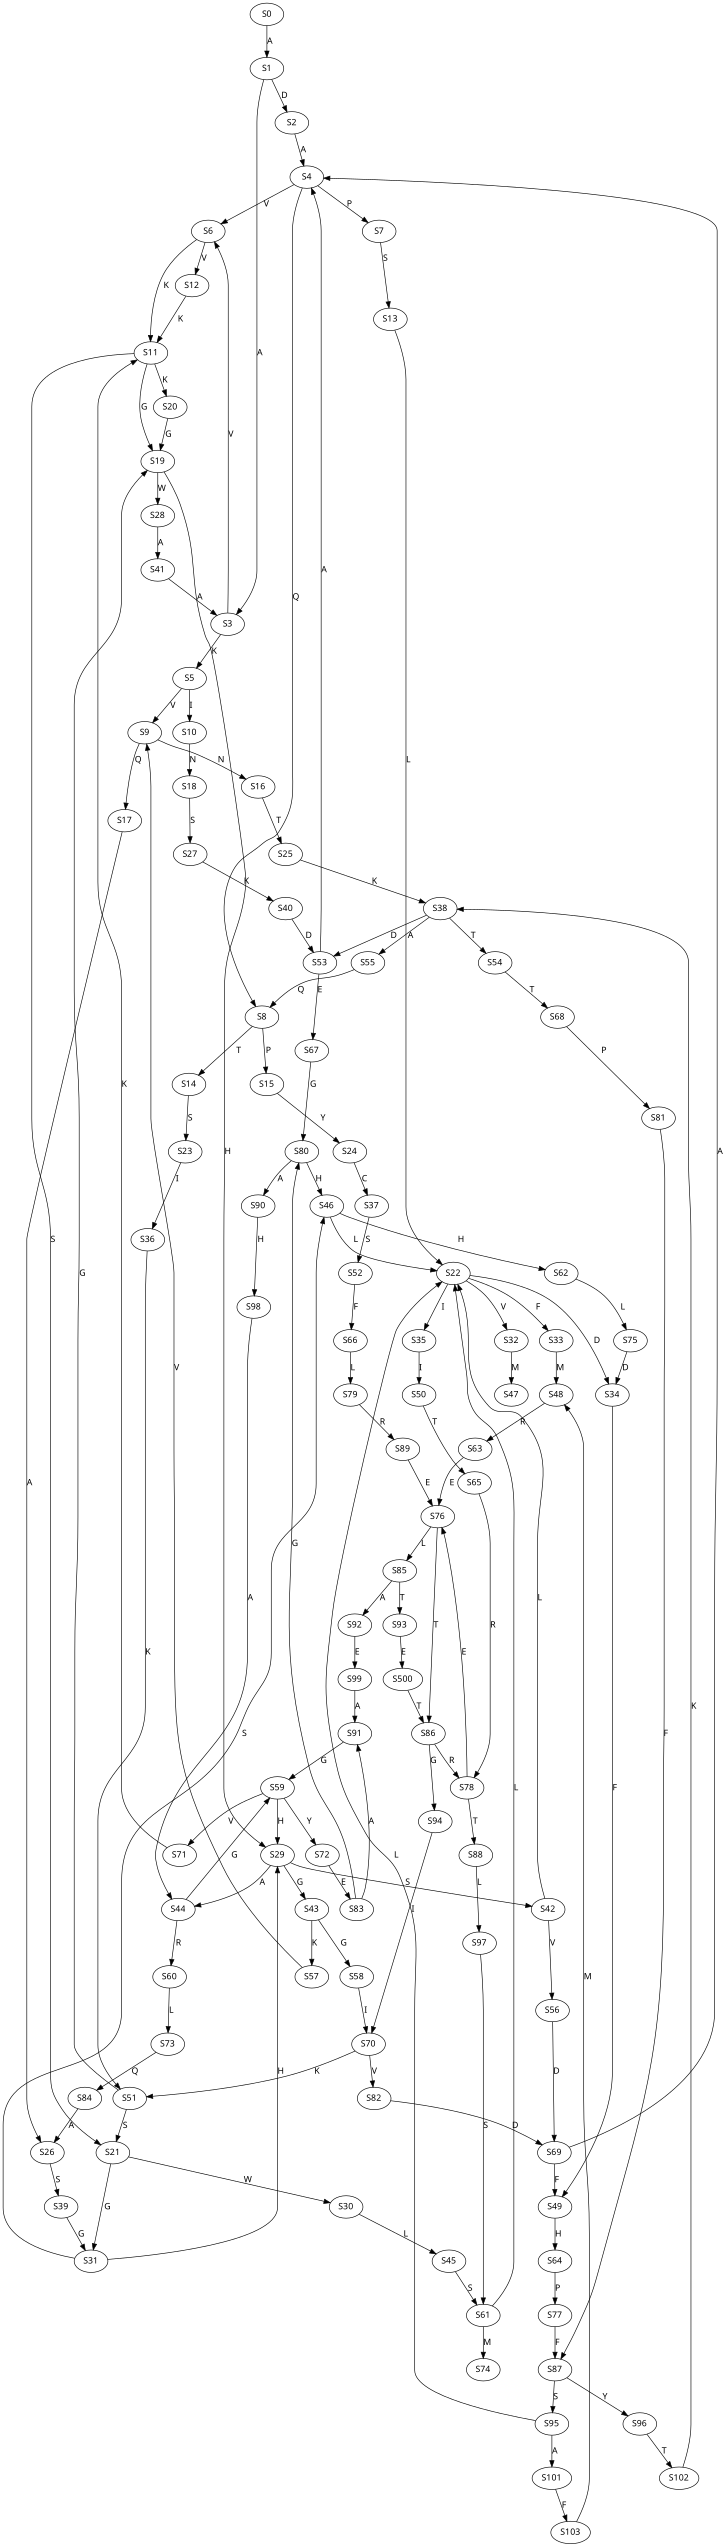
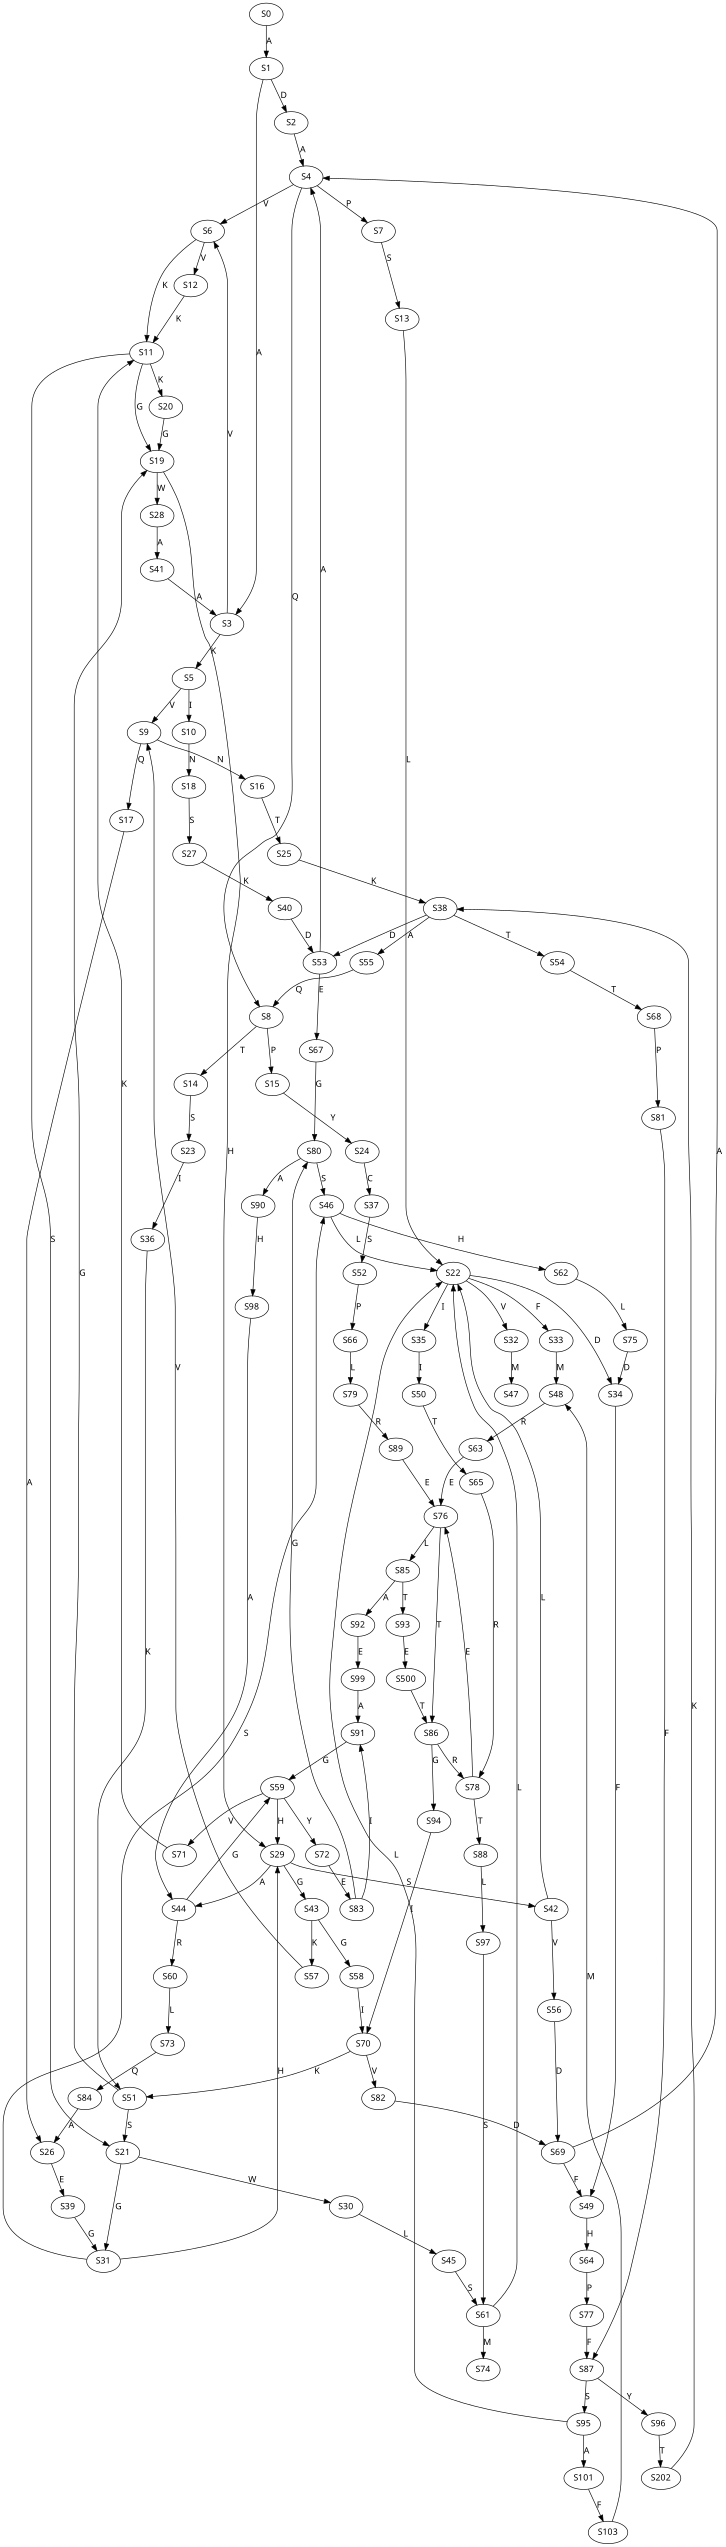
(319, 1179) -> (324, 1179)
(356, 1307) -> (359, 1307)
(372, 1822) -> (371, 1822)
(58, 2180) -> (62, 2180)
(679, 2478) -> (661, 2478)
